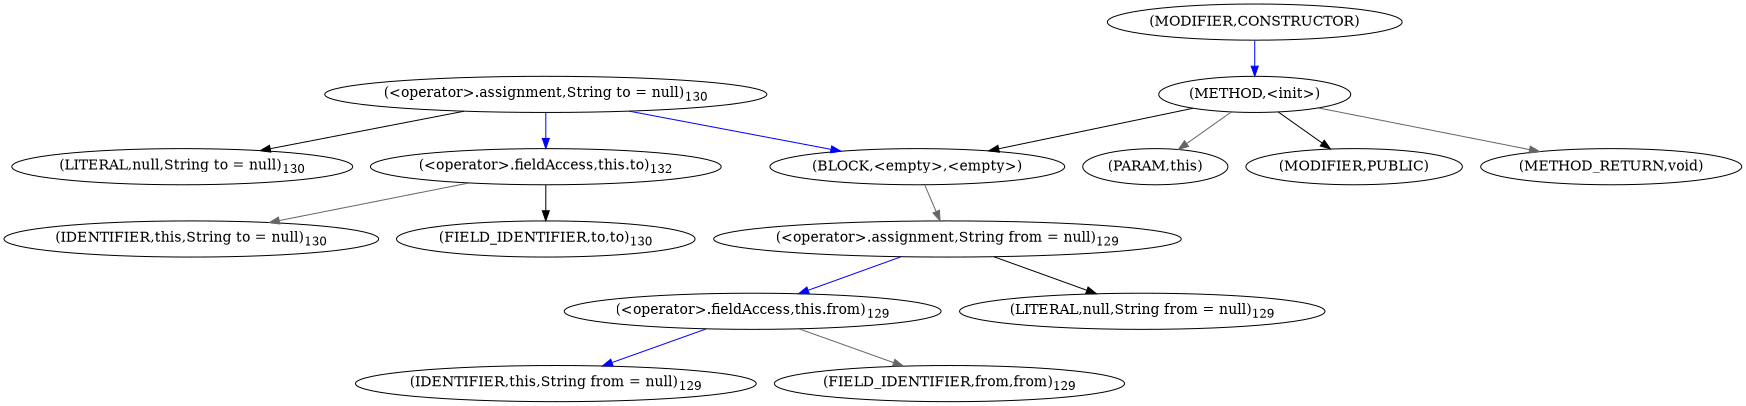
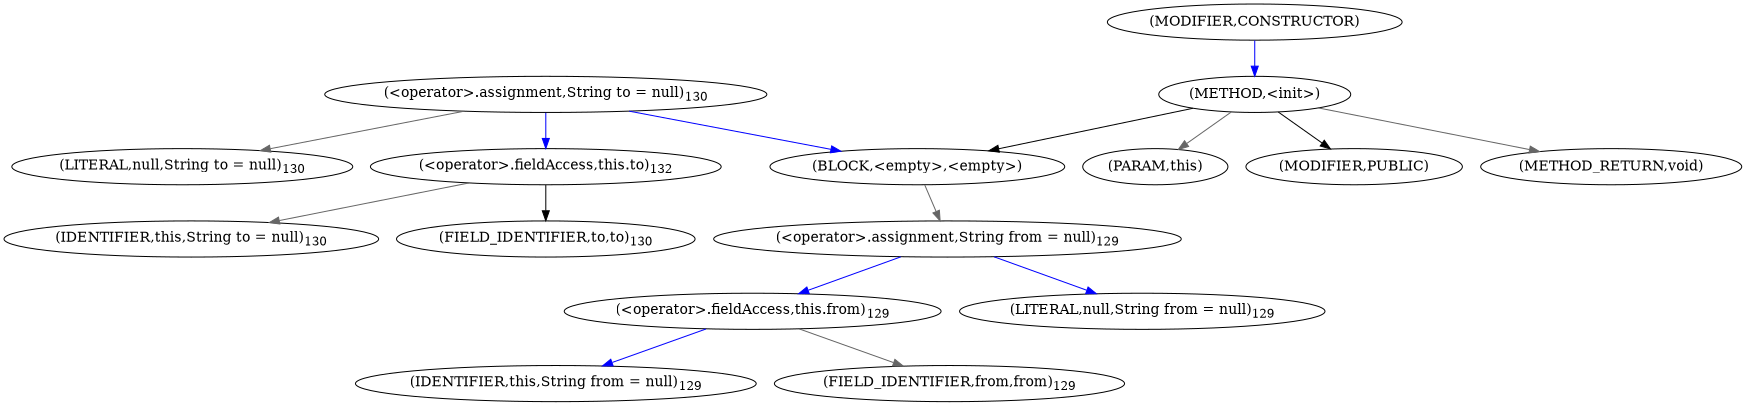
(367, 130) -> (367, 130)
(1040, 274) -> (1040, 274)
